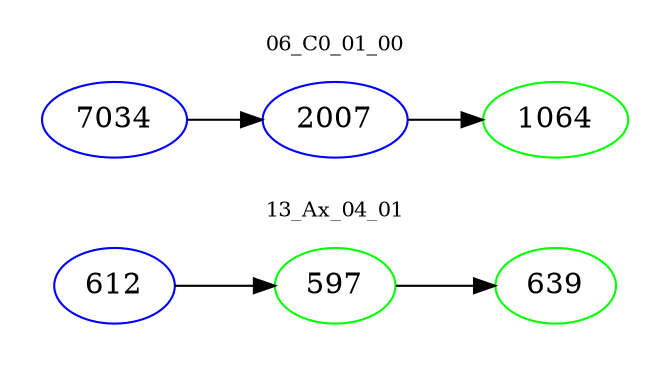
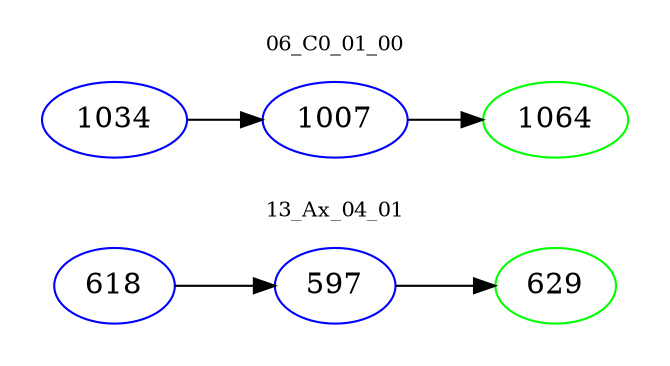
(115, 120) -> (115, 120)
(335, 120) -> (335, 120)
(115, 286) -> (115, 286)
(335, 286) -> (335, 286)
(556, 286) -> (556, 286)
